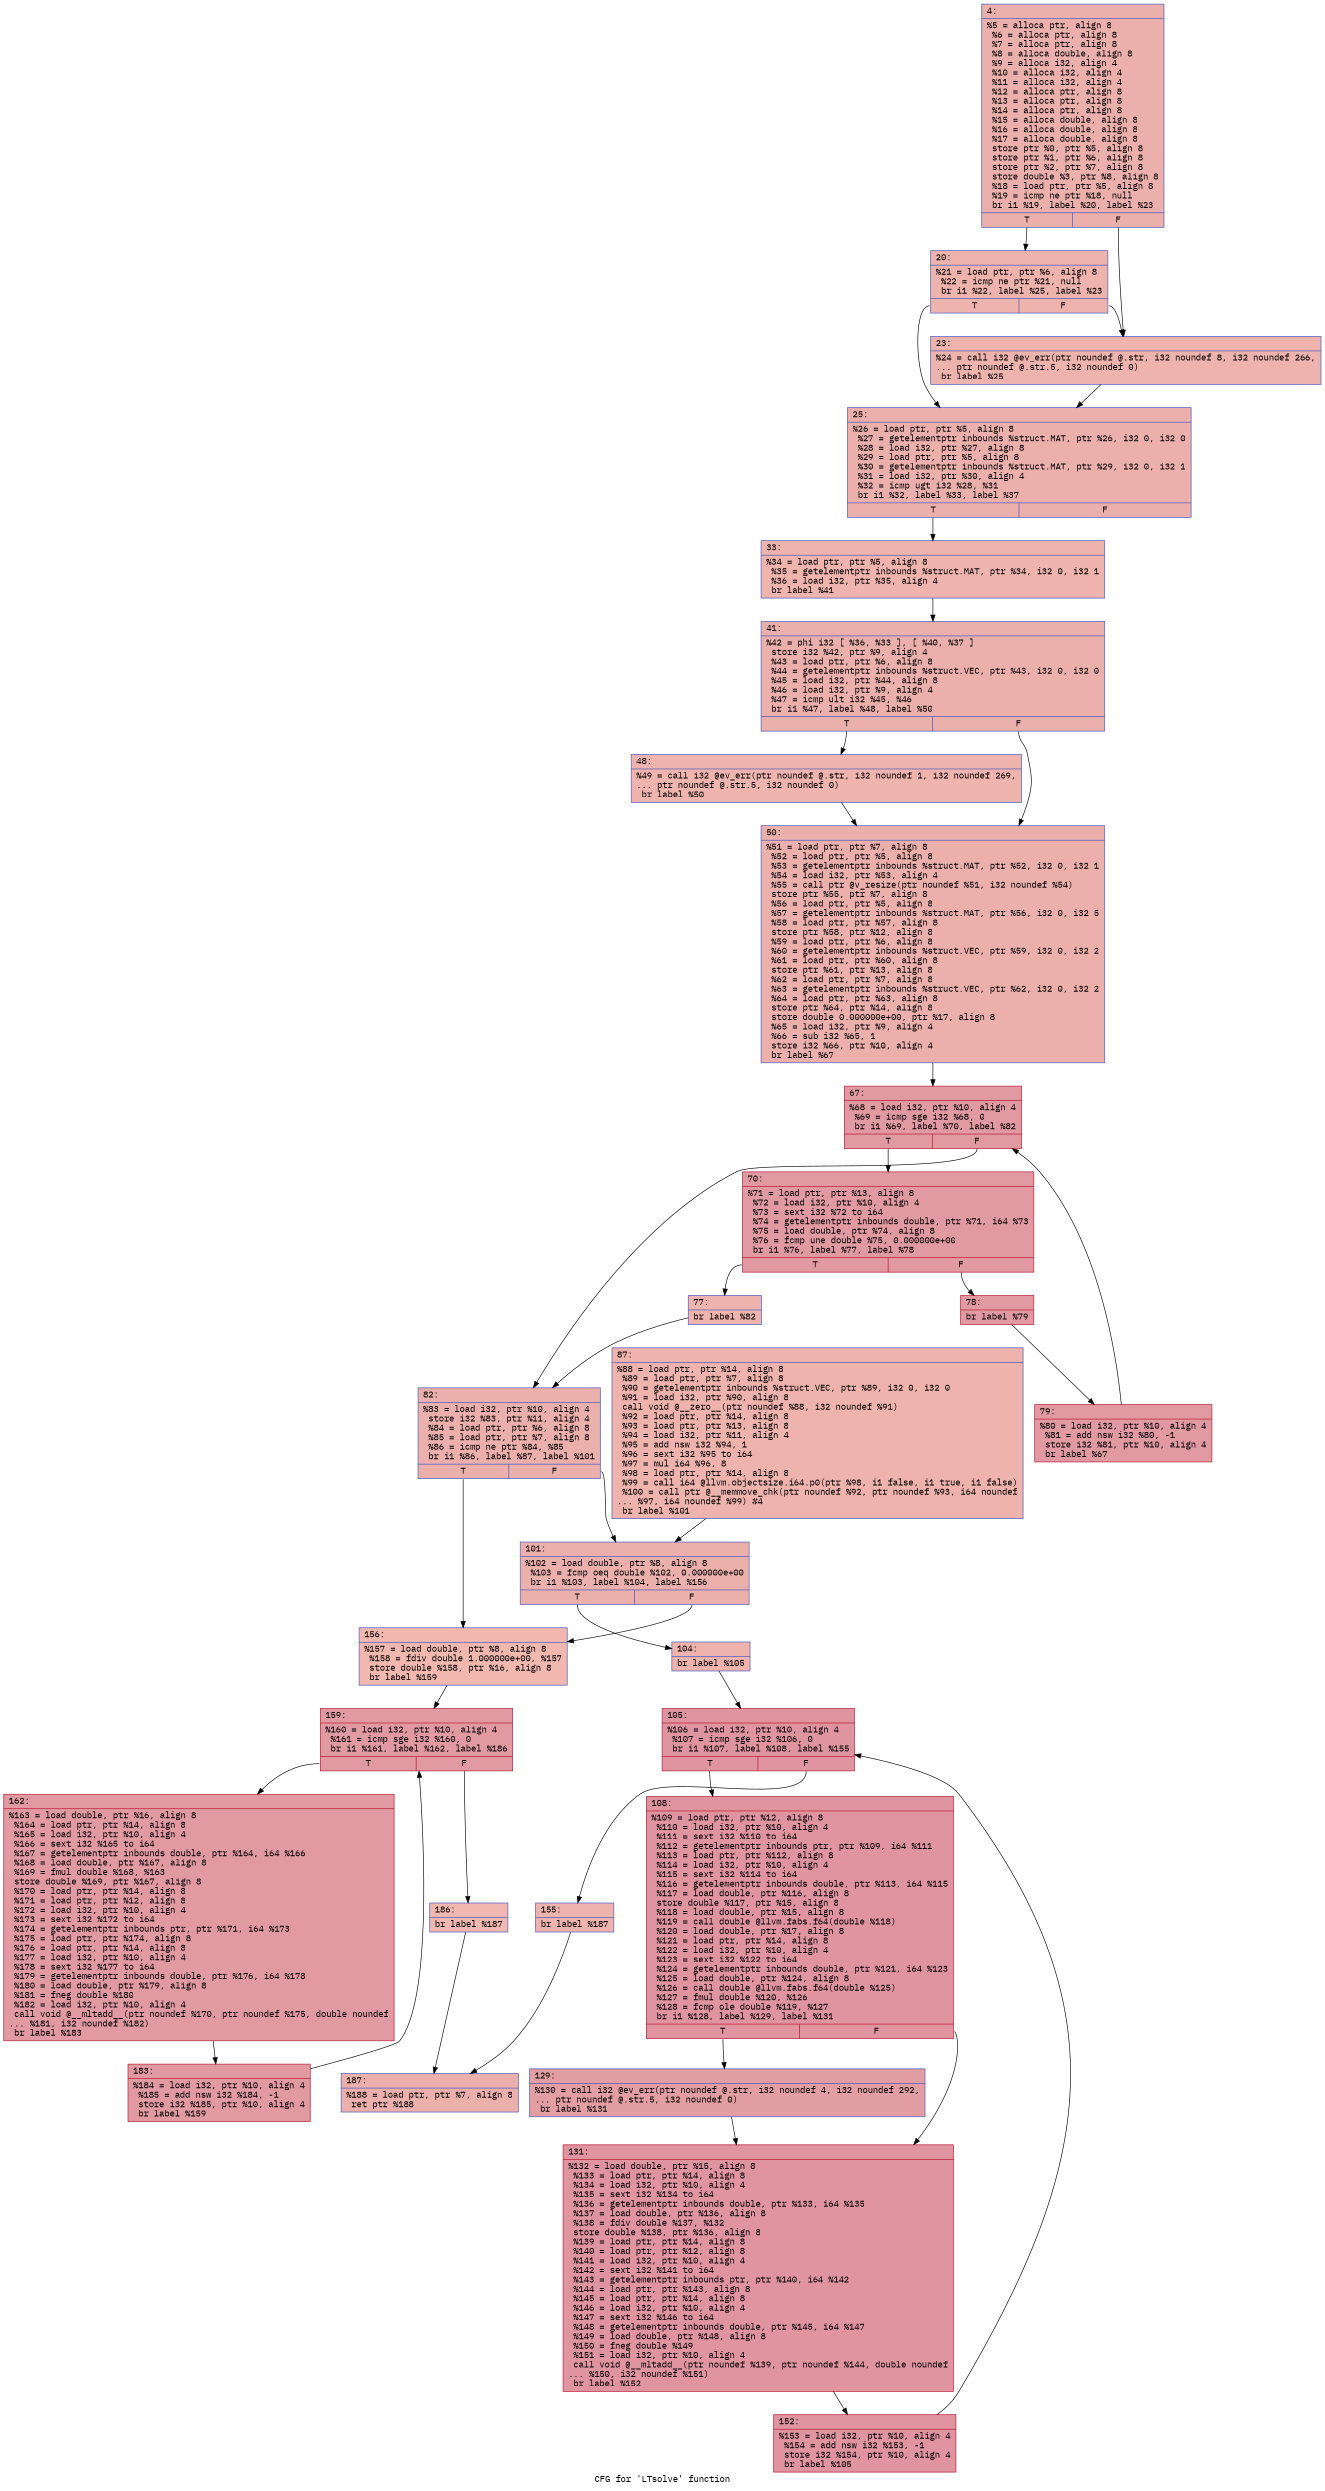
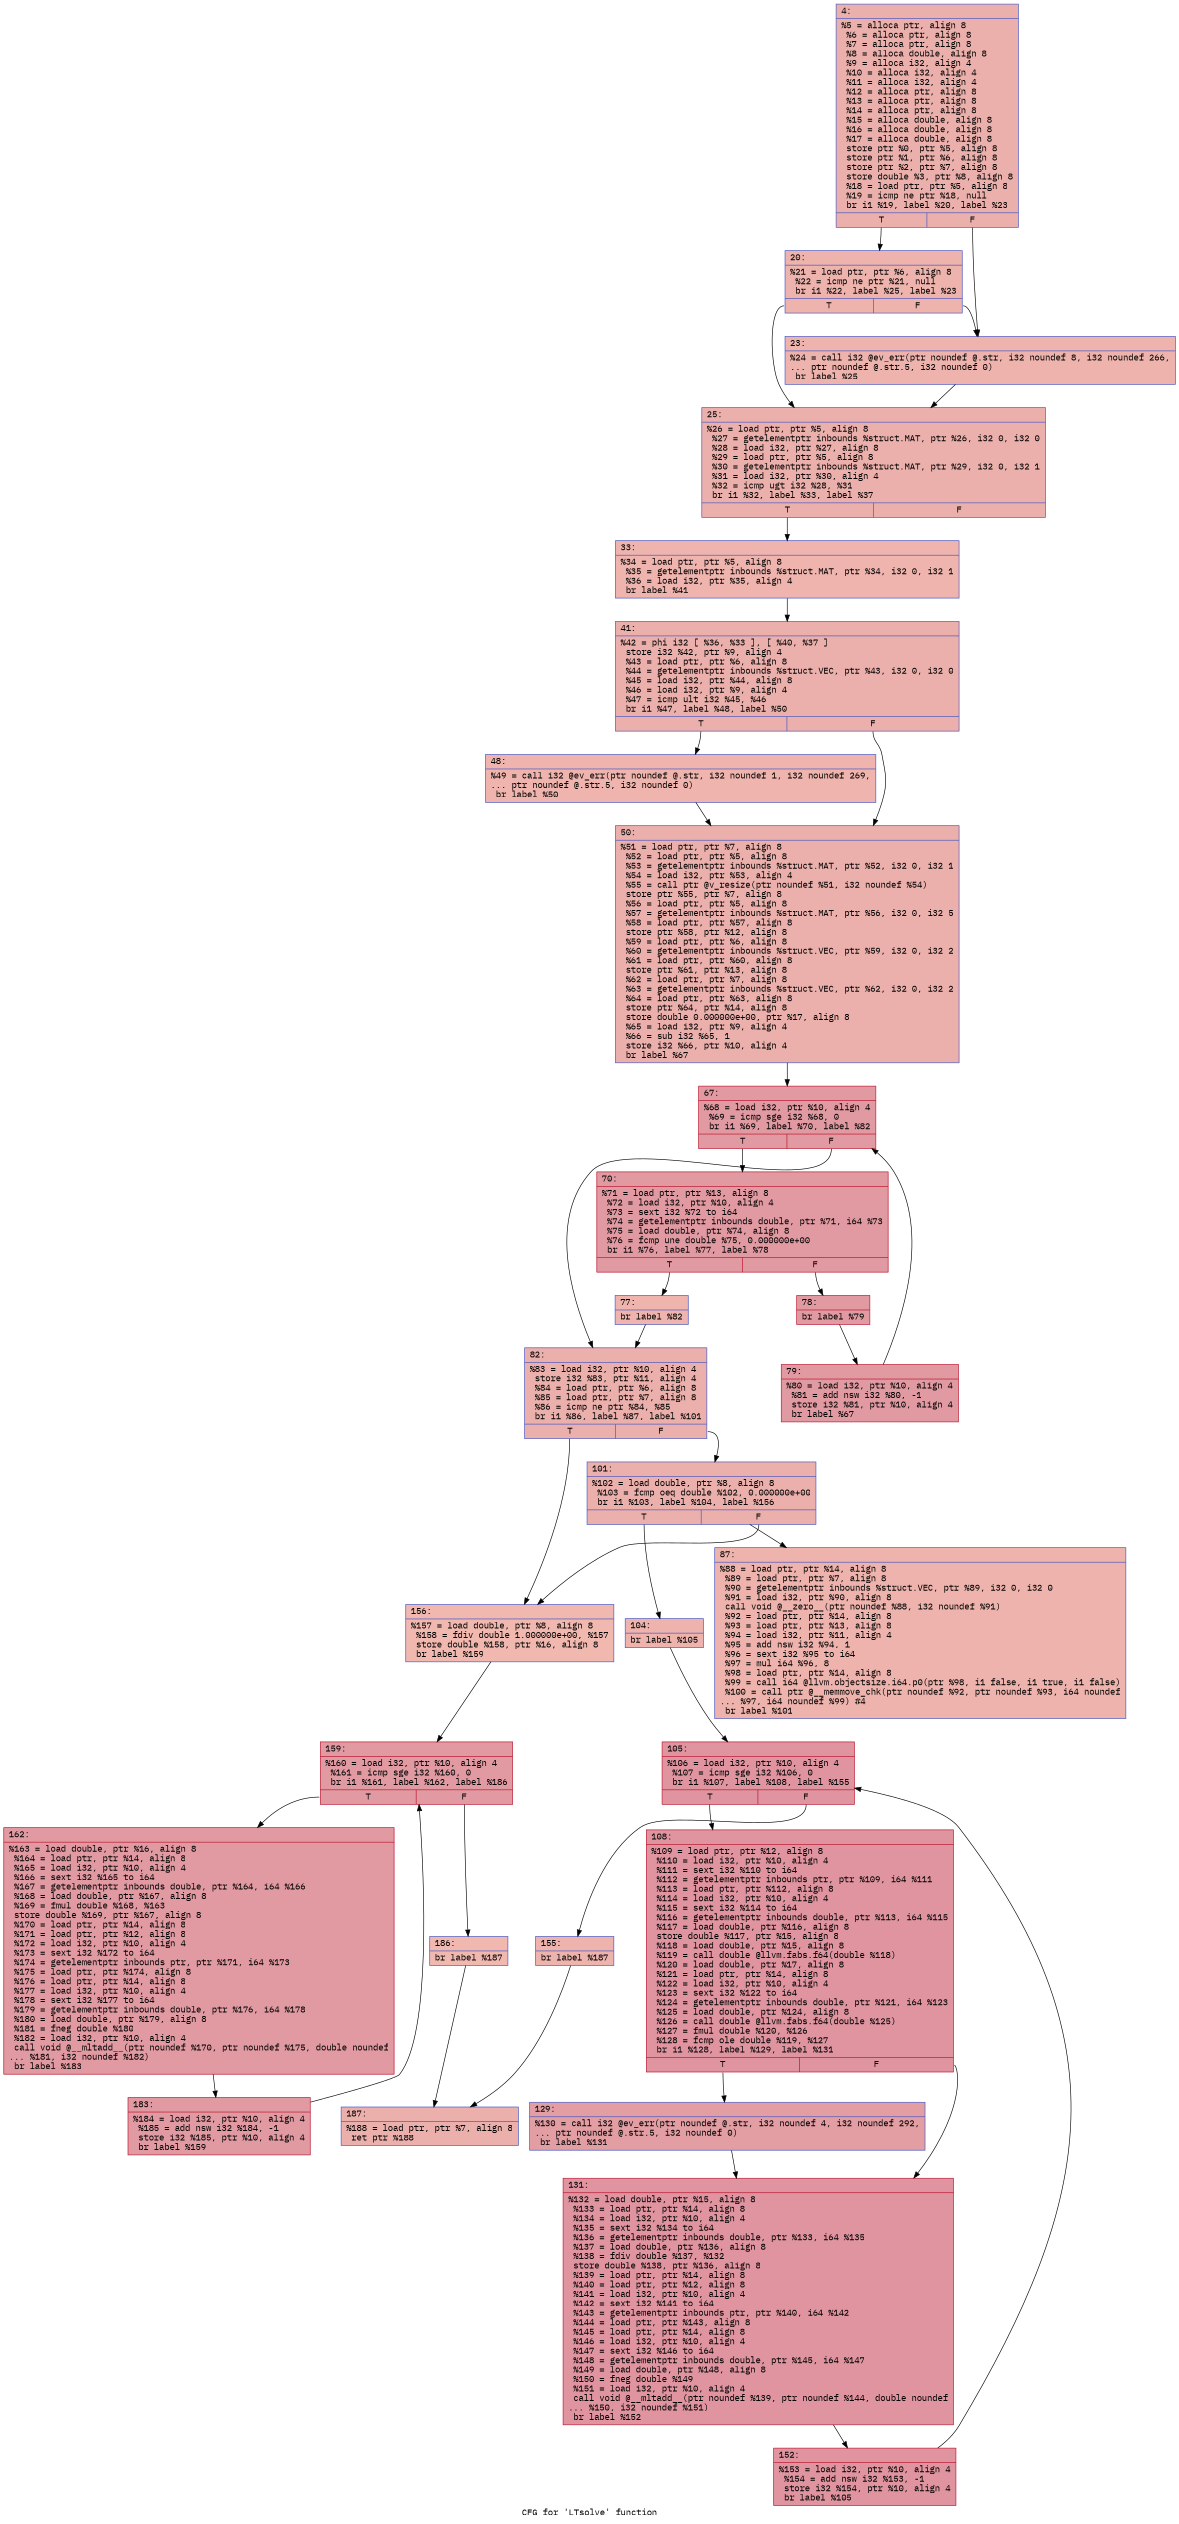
(693, 1528) -> (765, 1534)
